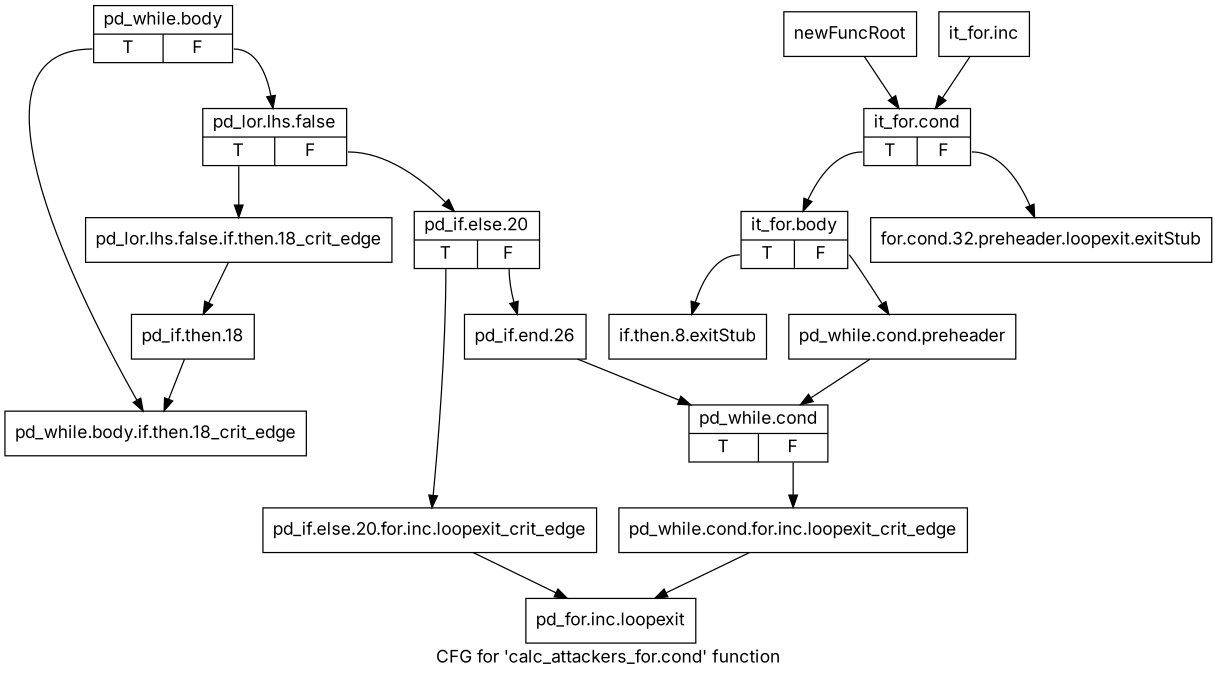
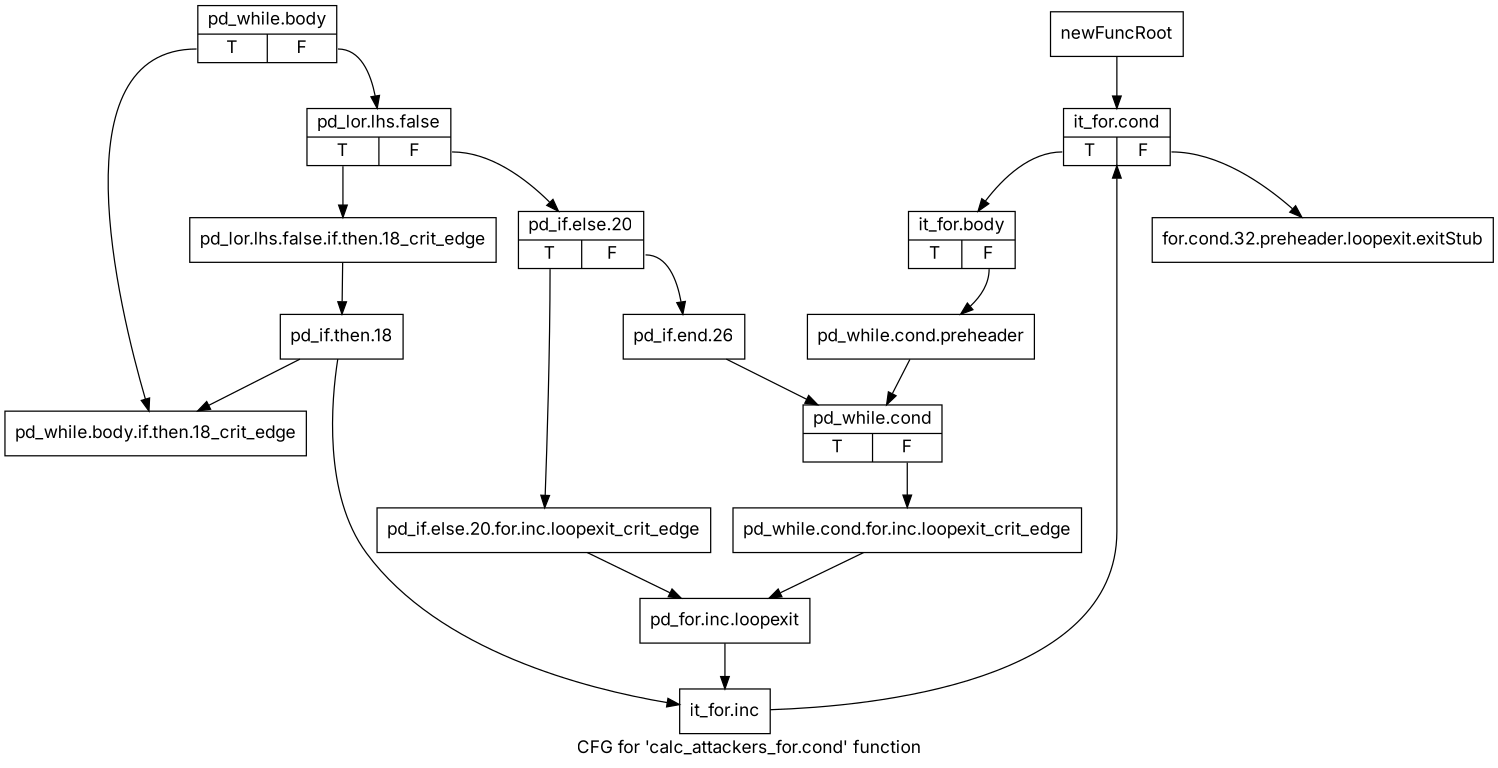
(688, 337) -> none
none -> (417, 603)
none -> (725, 660)
